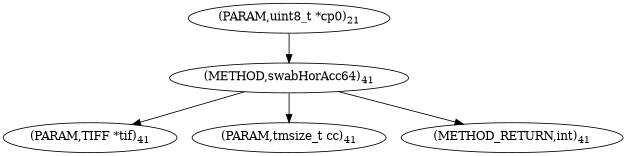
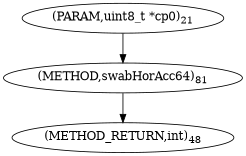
(368, 77) -> (202, 77)
(584, 136) -> (195, 136)
(90, 138) -> none
(289, 138) -> none
